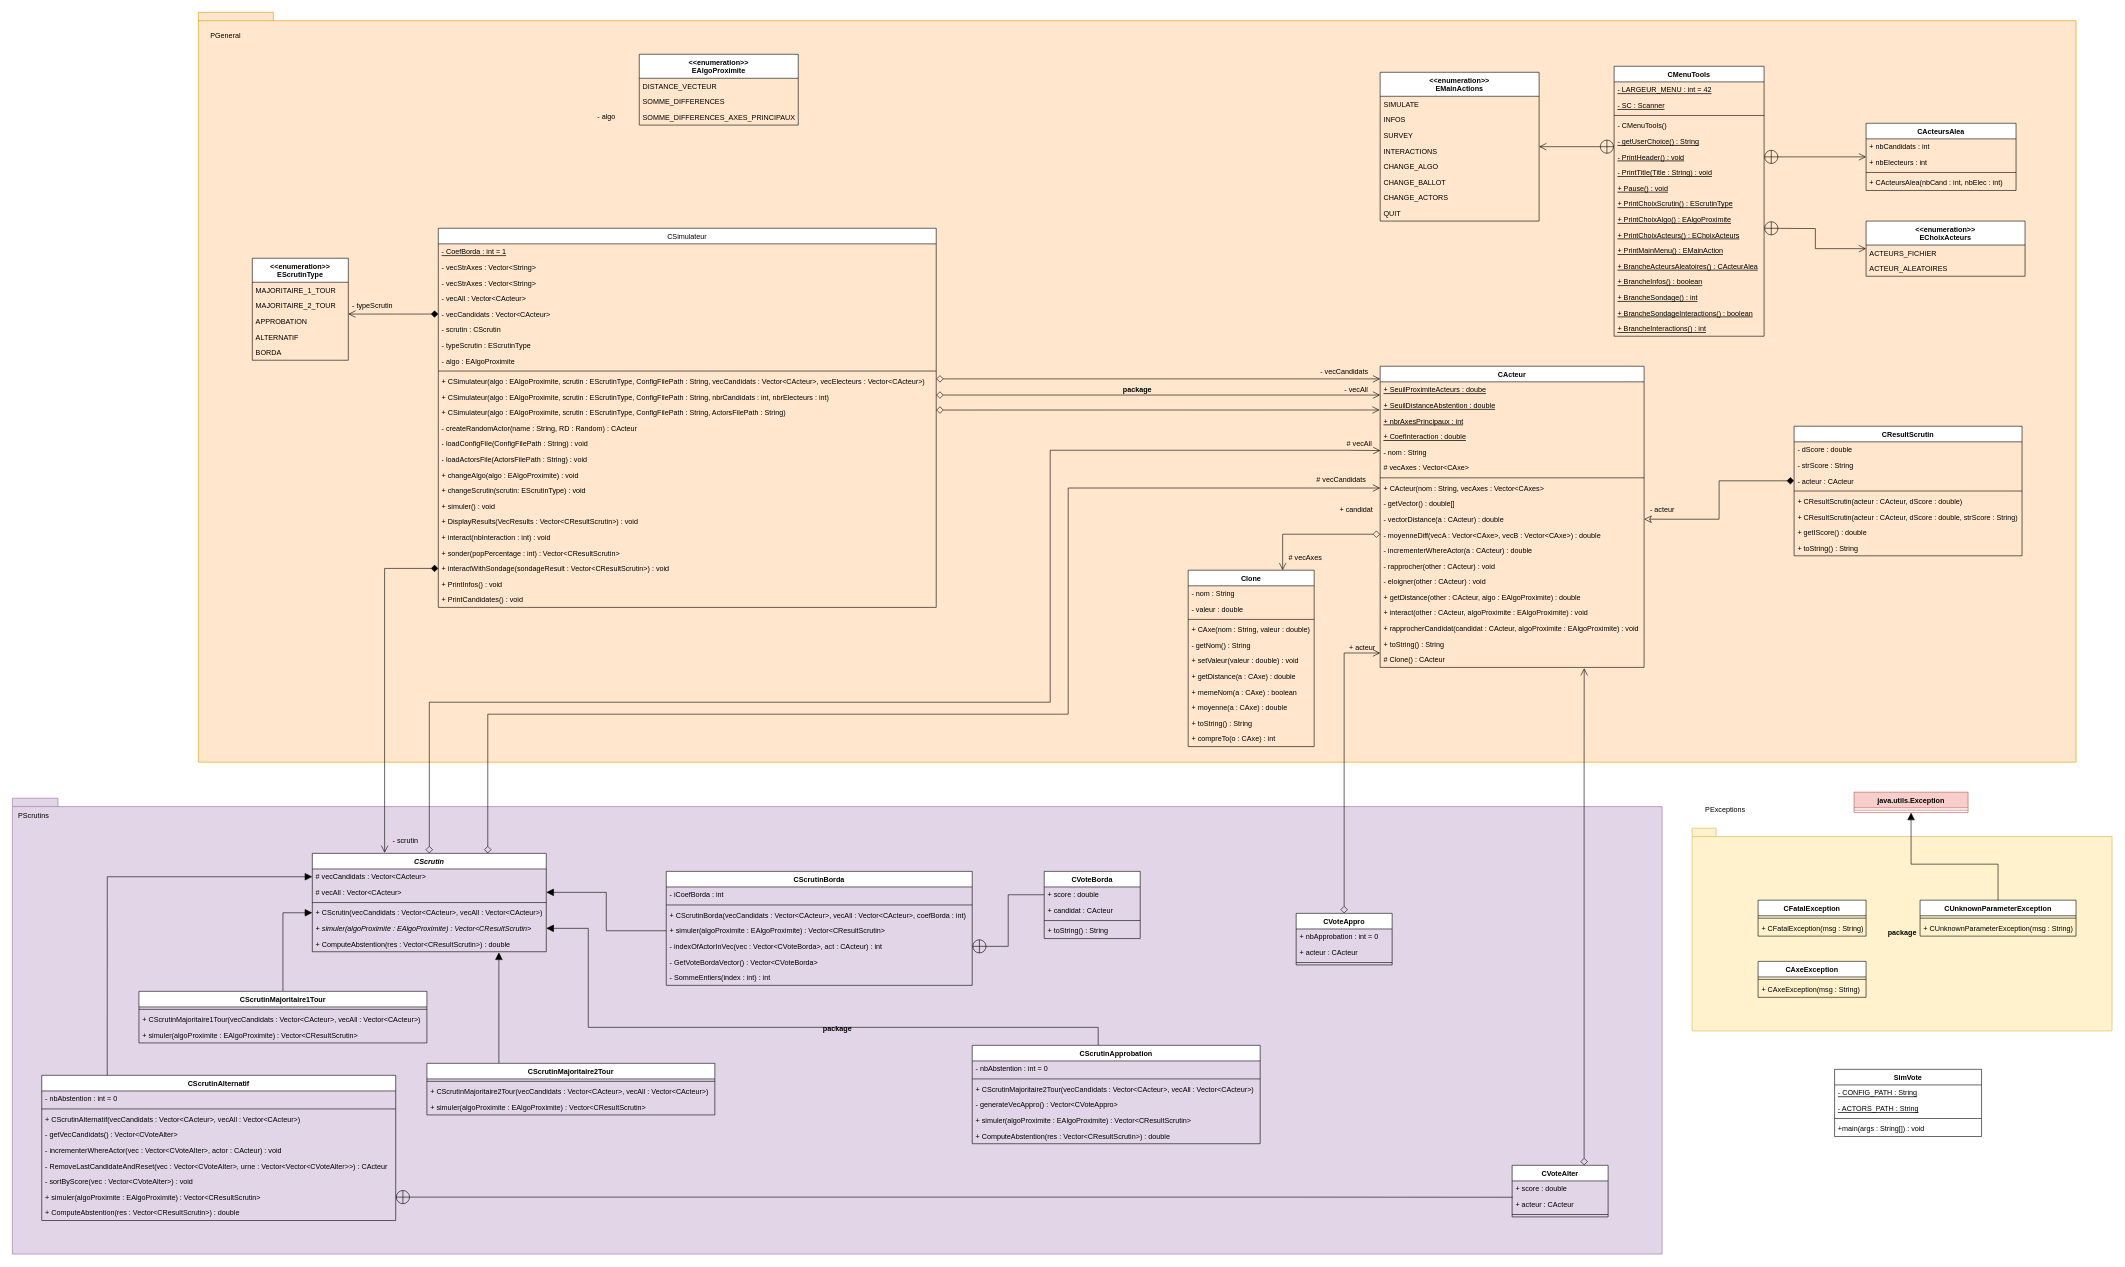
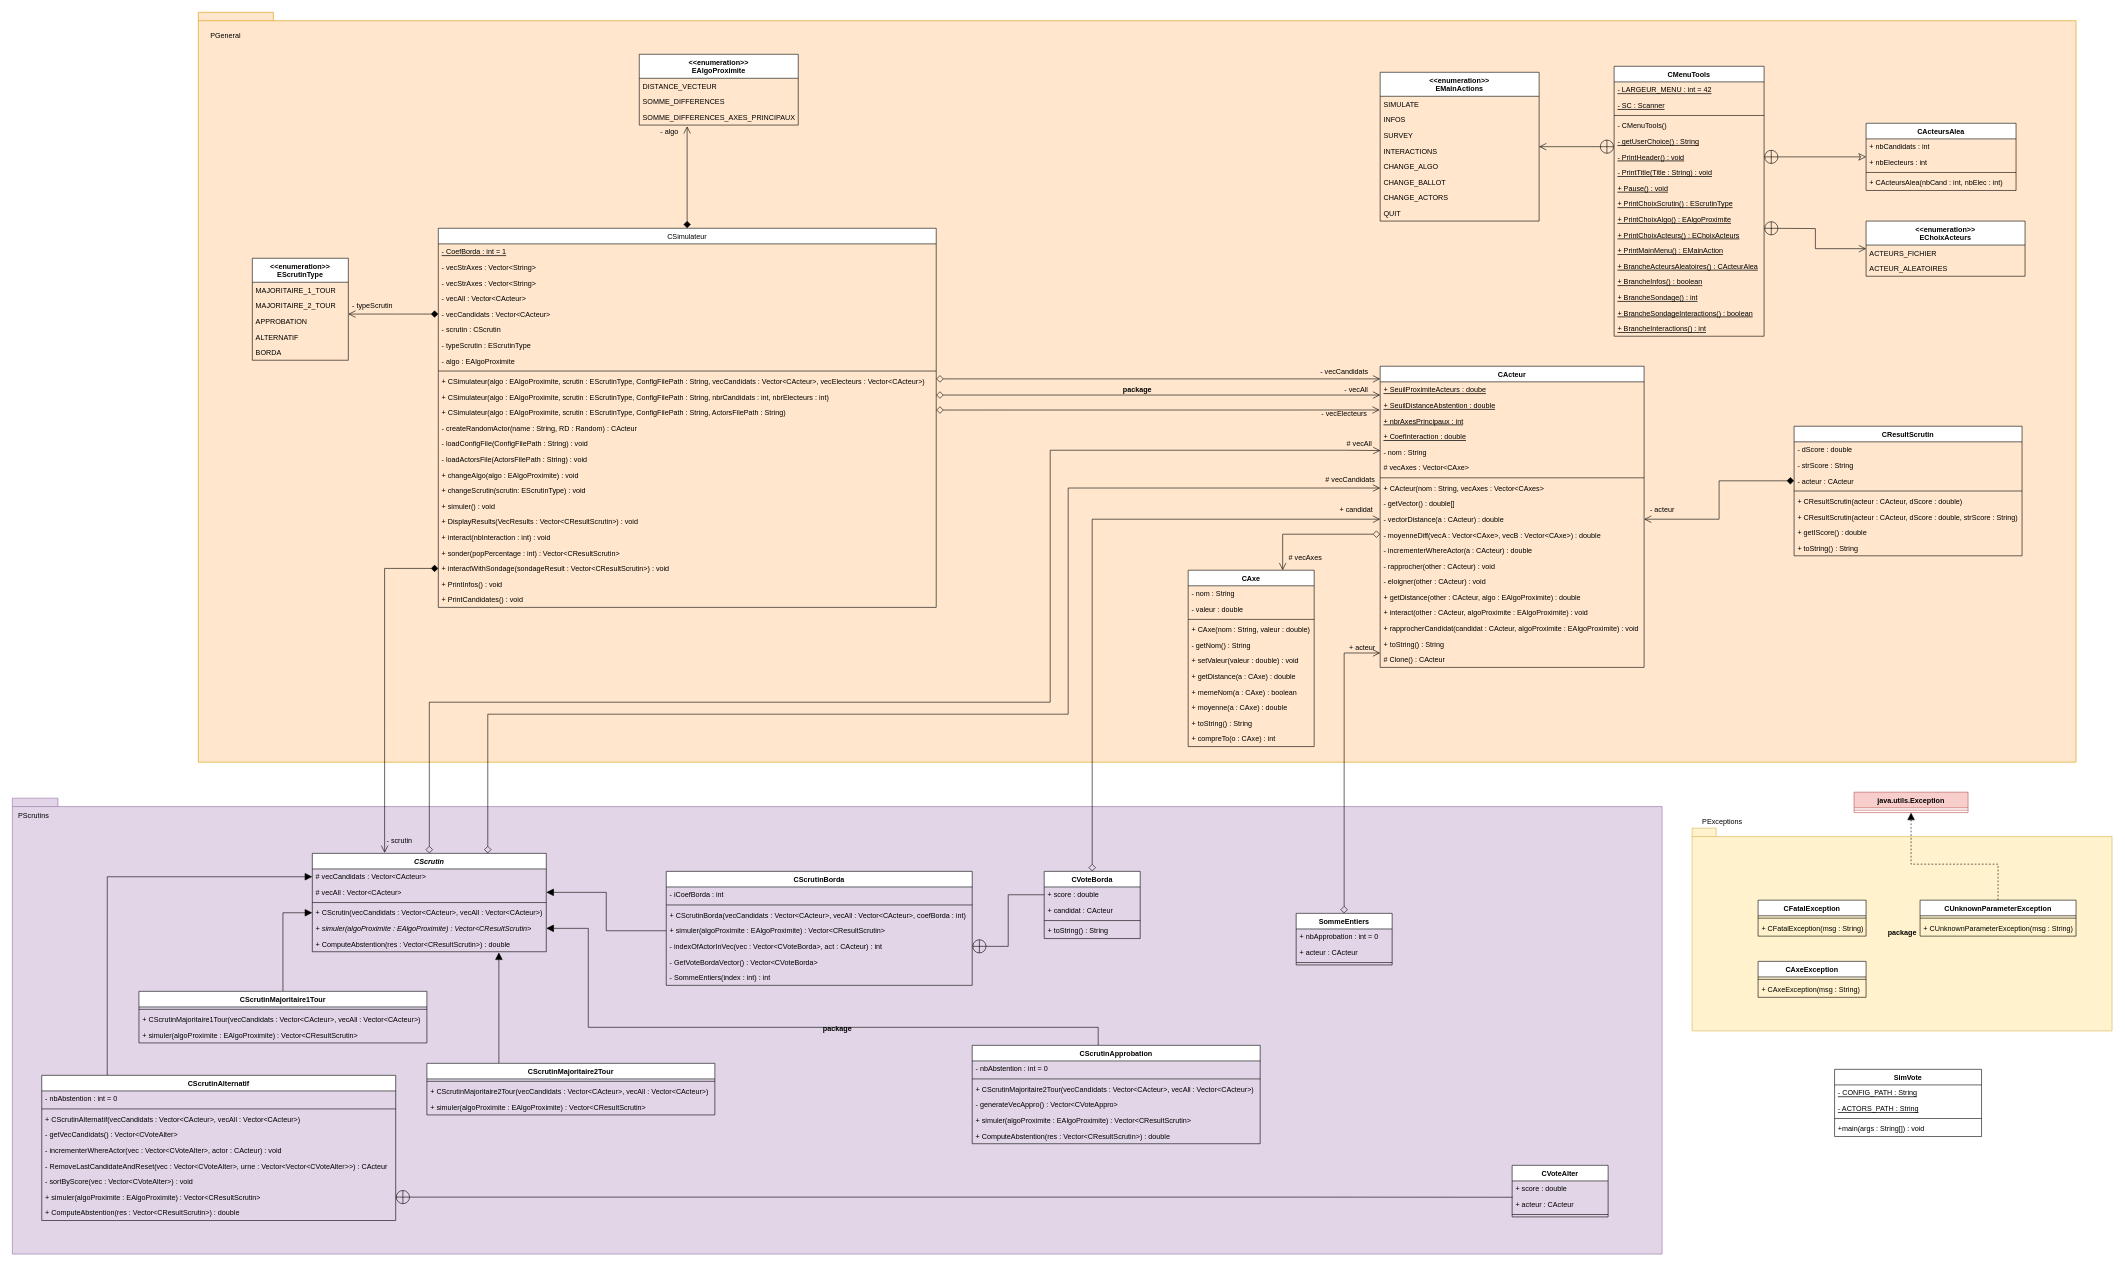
(606, 117) -> (669, 132)
none -> (687, 131)
(1860, 157) -> (1859, 157)
none -> (1344, 414)
(1341, 480) -> (1350, 480)
(1651, 519) -> (1649, 519)
none -> (1092, 549)
(1251, 578) -> (1251, 578)
(1584, 712) -> none
(1725, 810) -> (1722, 822)
(405, 842) -> (399, 842)
(1950, 864) -> (1950, 864)
(1344, 922) -> (1344, 922)
